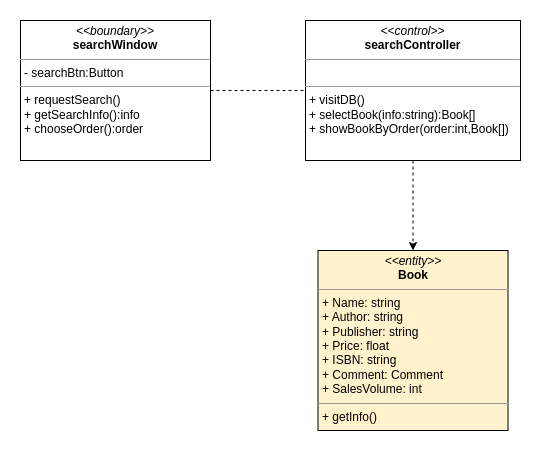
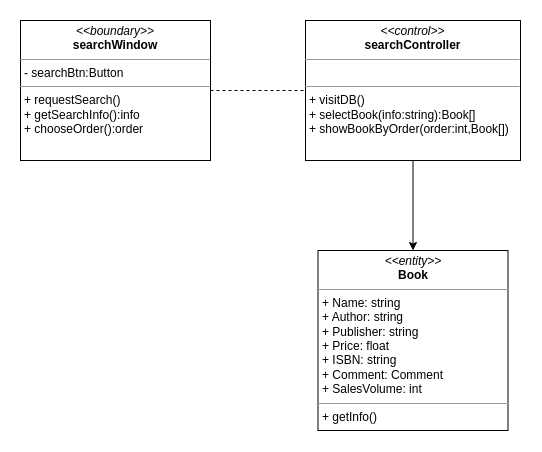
(413, 203) -> (413, 203)
(413, 341) -> (413, 341)
